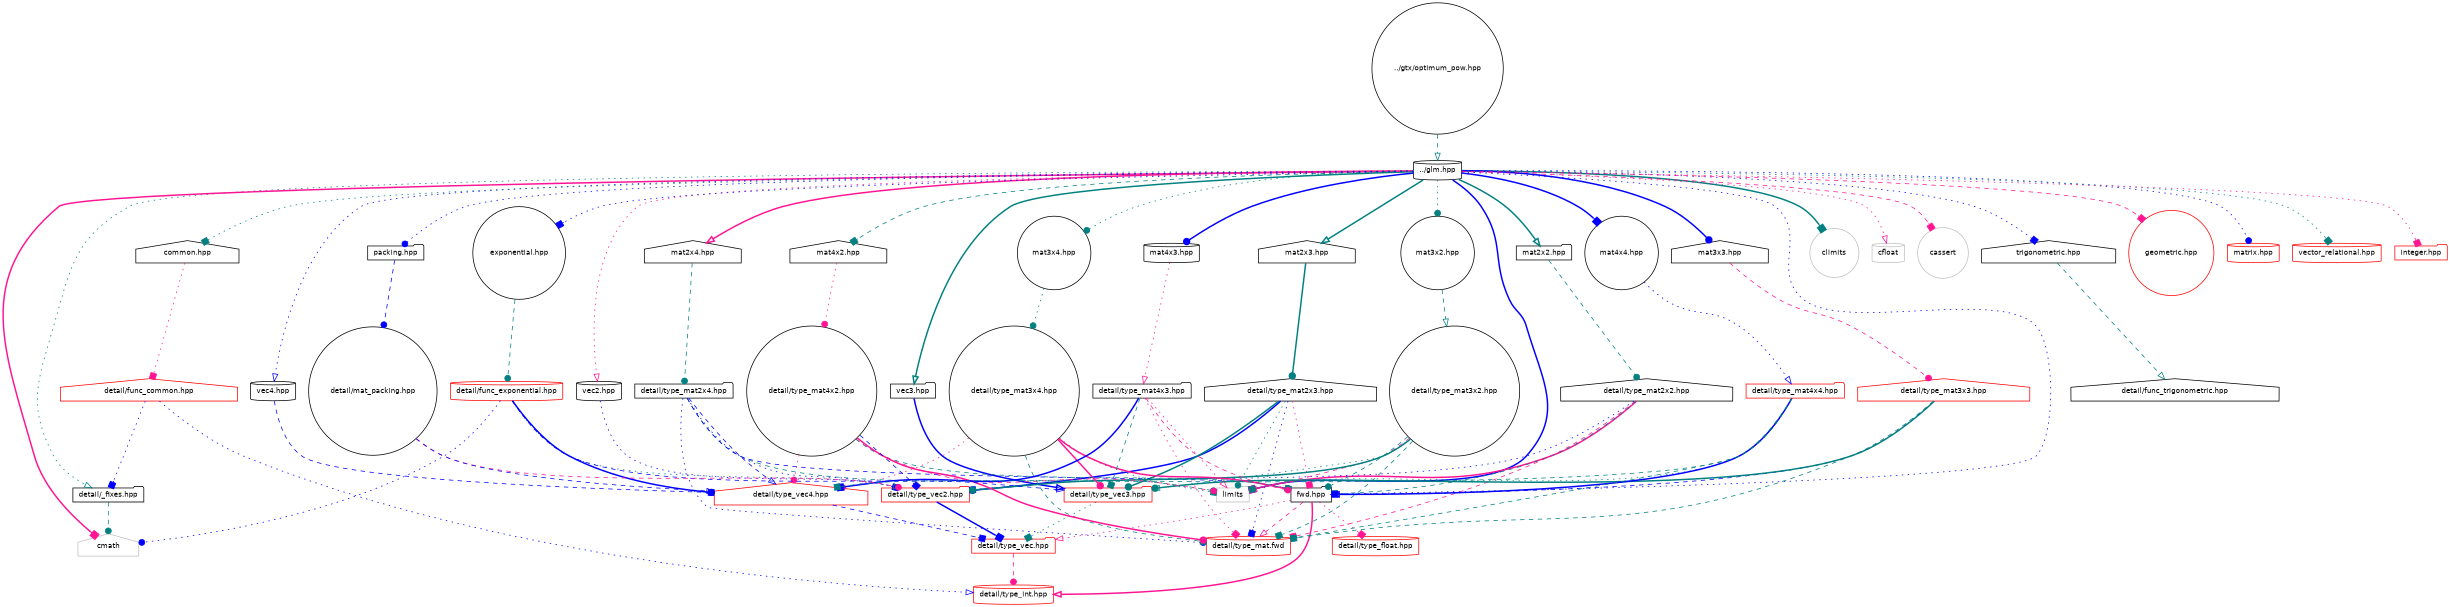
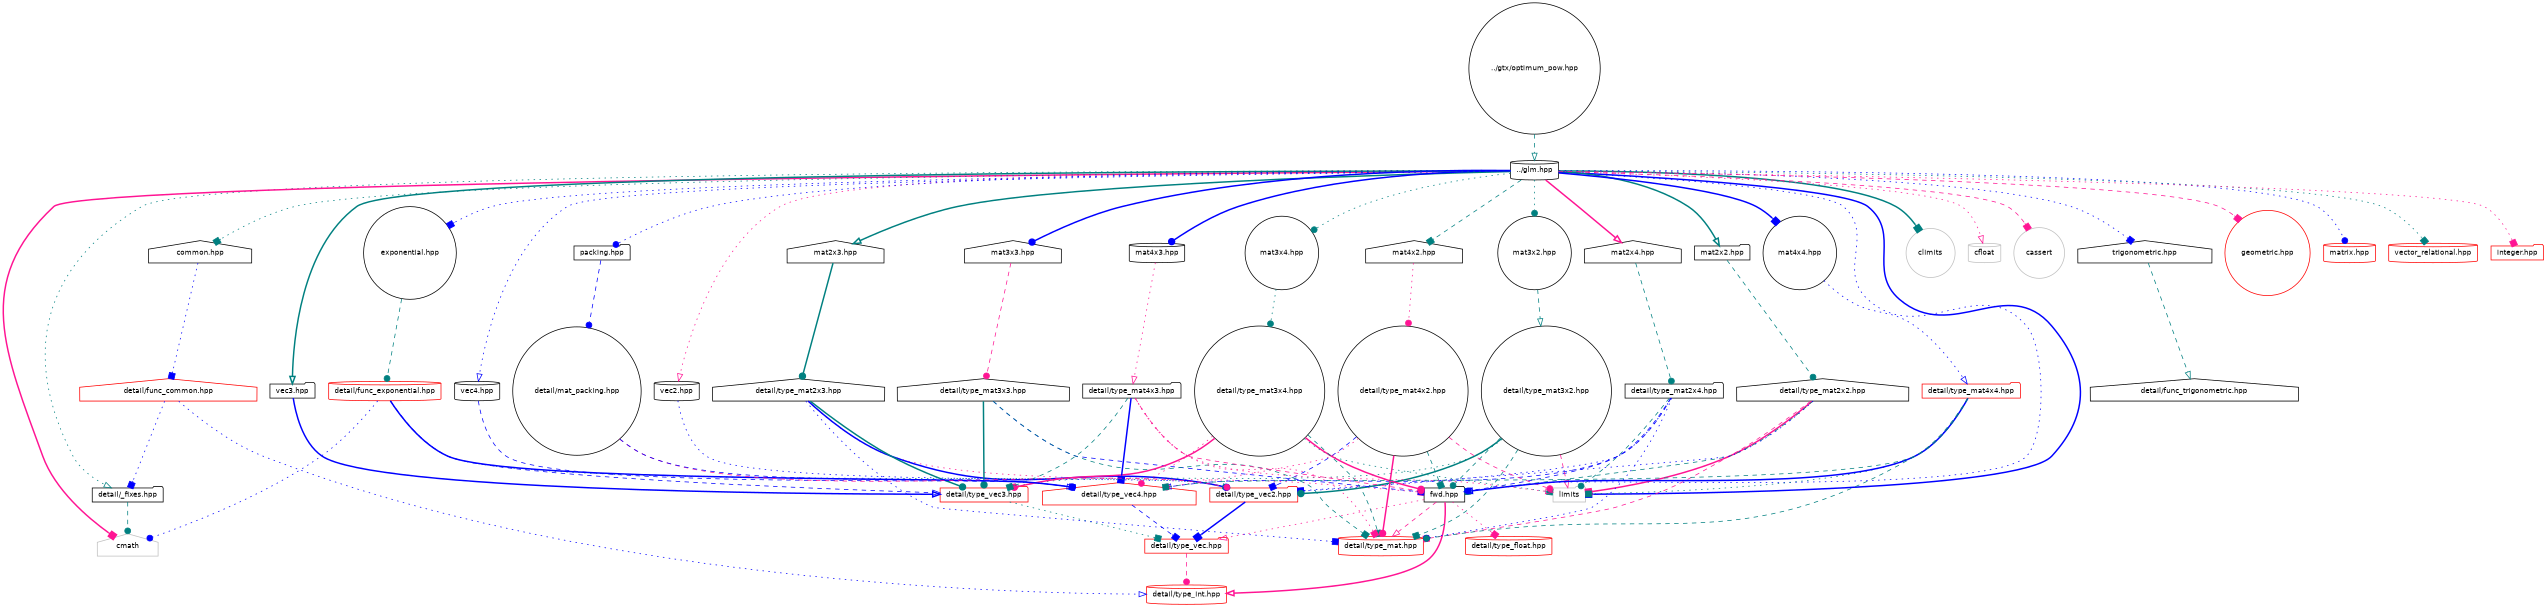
(169, 317) -> (185, 317)
(1944, 391) -> (983, 391)
(1262, 442) -> none
(1248, 546) -> (1381, 546)
